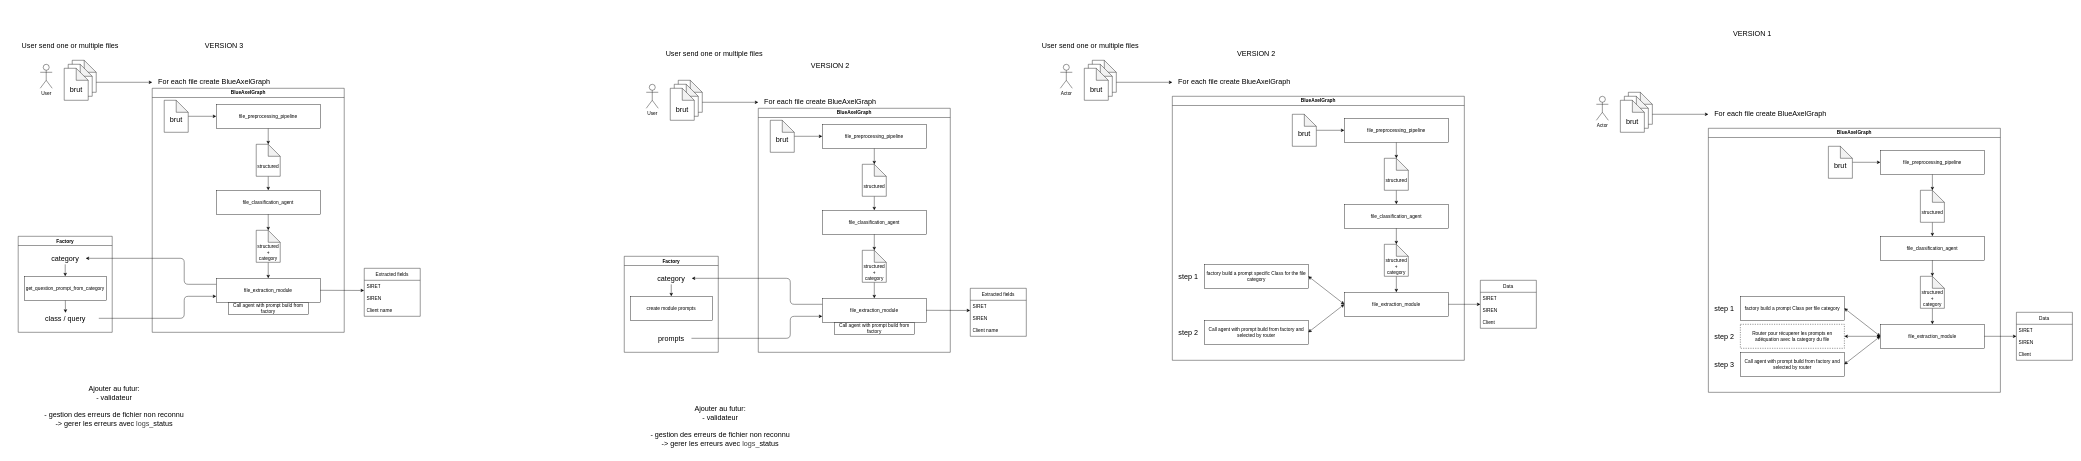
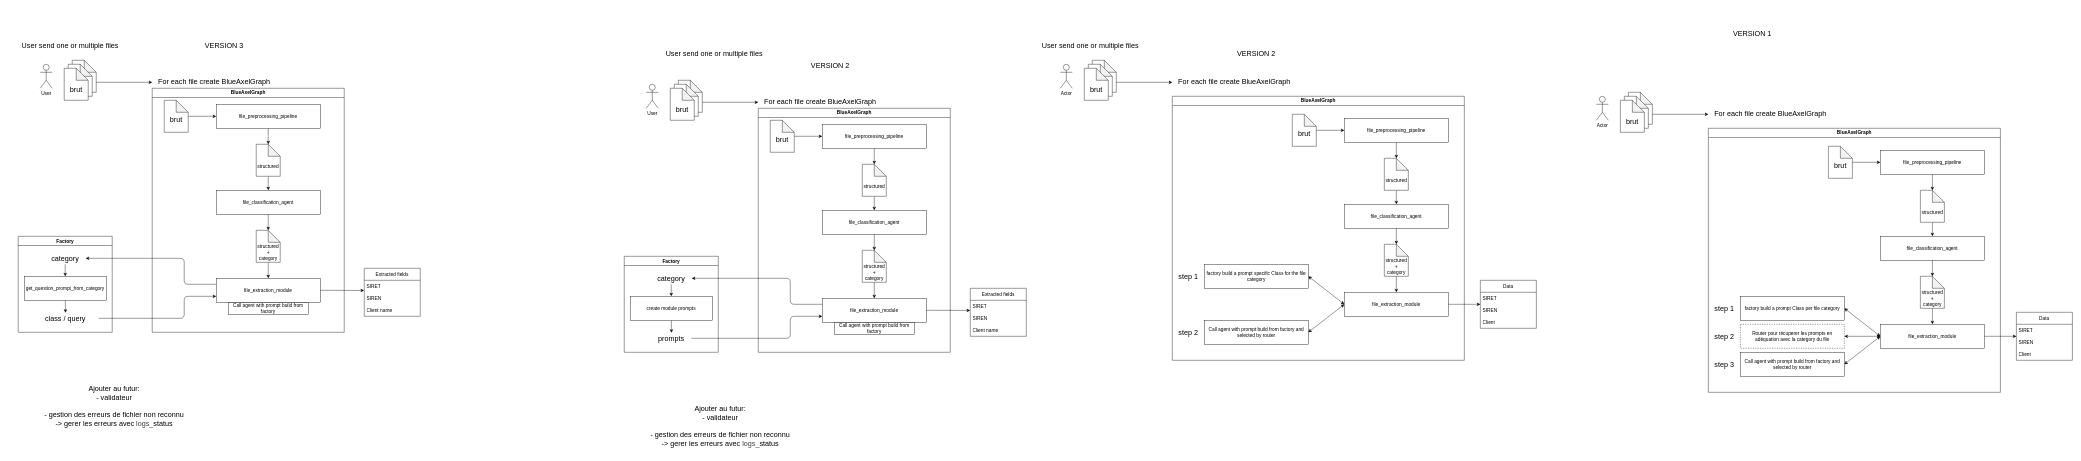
none -> (671, 328)
